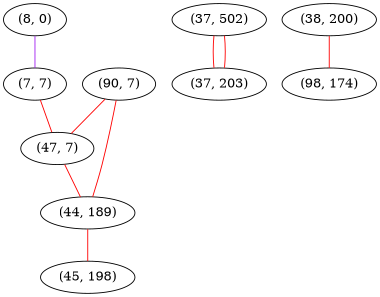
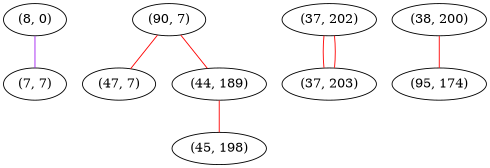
(219, 20) -> (329, 20)
(329, 84) -> (439, 84)
(46, 116) -> none
(73, 181) -> none
